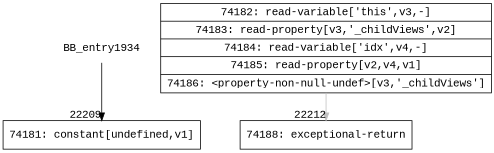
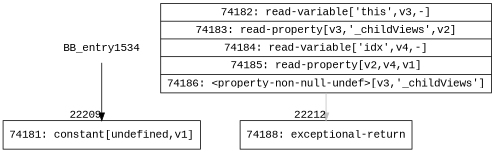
(102, 48) -> (102, 48)
